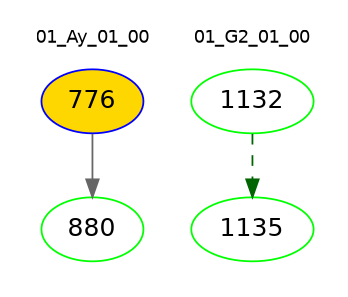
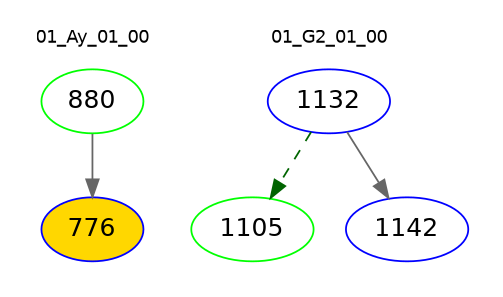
(252, 101) -> (329, 101)
(92, 157) -> (92, 157)
(252, 229) -> (252, 229)
none -> (407, 229)
